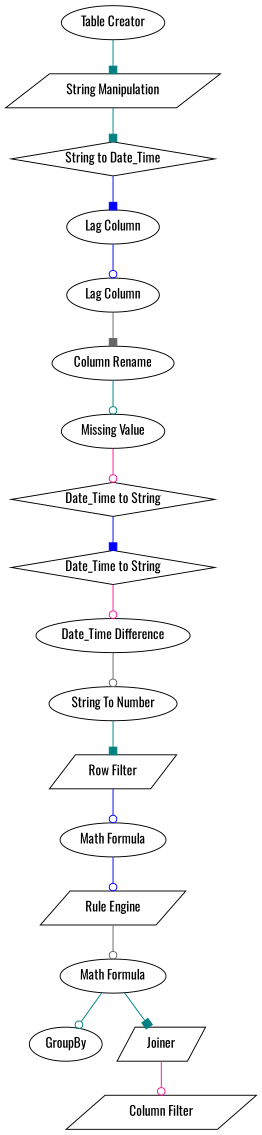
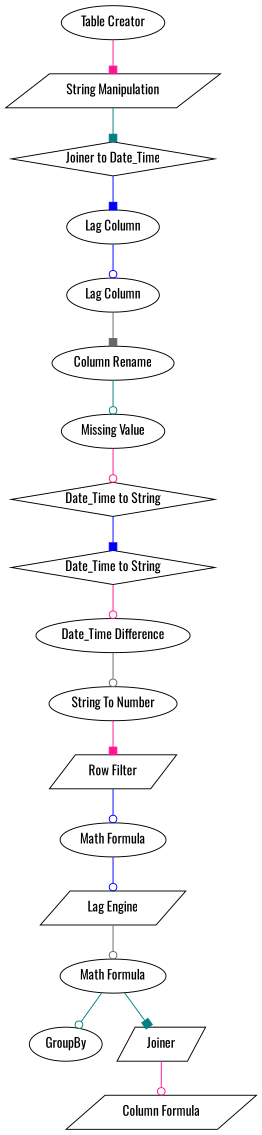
(113, 52) -> (113, 52)
(113, 159) -> (113, 159)
(113, 733) -> (113, 733)
(113, 908) -> (113, 908)
(161, 1112) -> (161, 1112)
